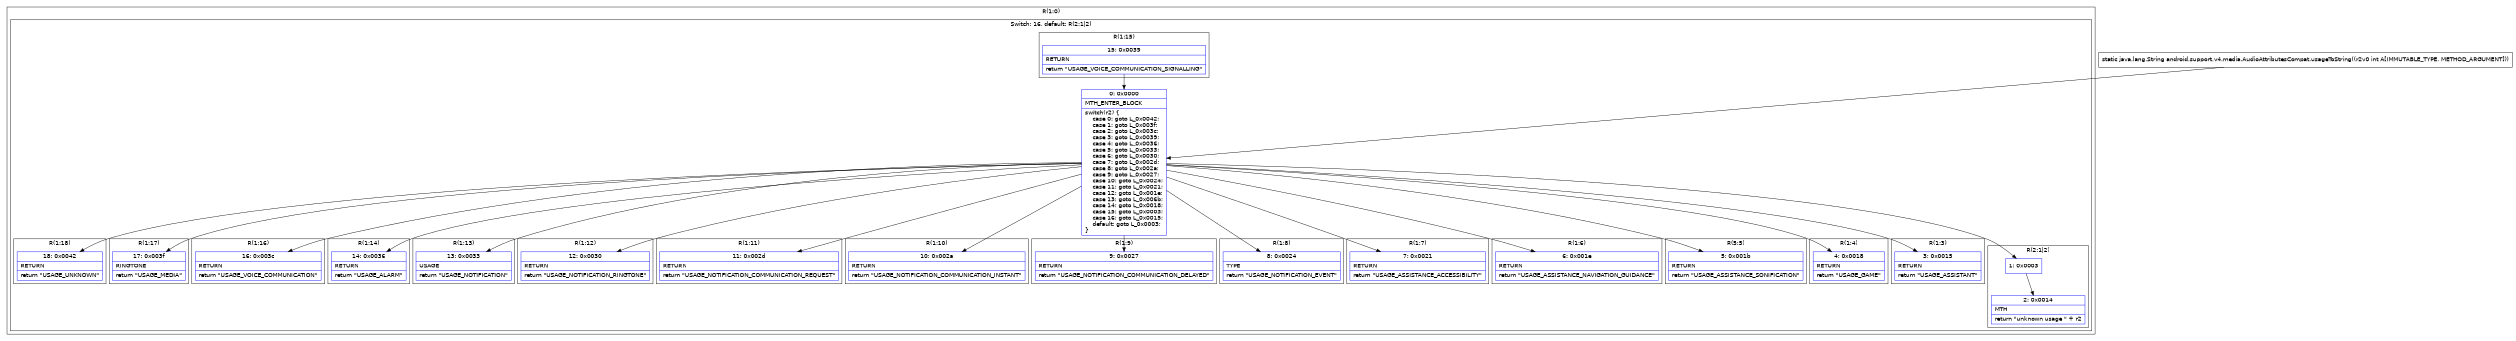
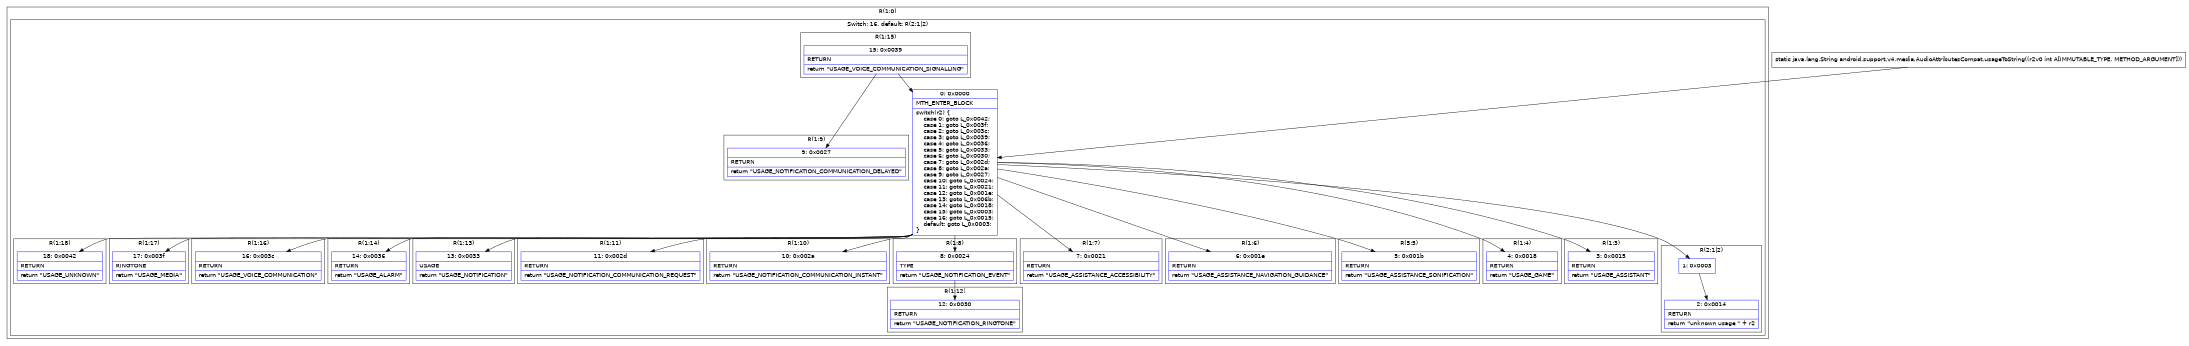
(849, 198) -> (955, 290)
(1124, 242) -> (852, 109)
(2001, 310) -> (1680, 314)
